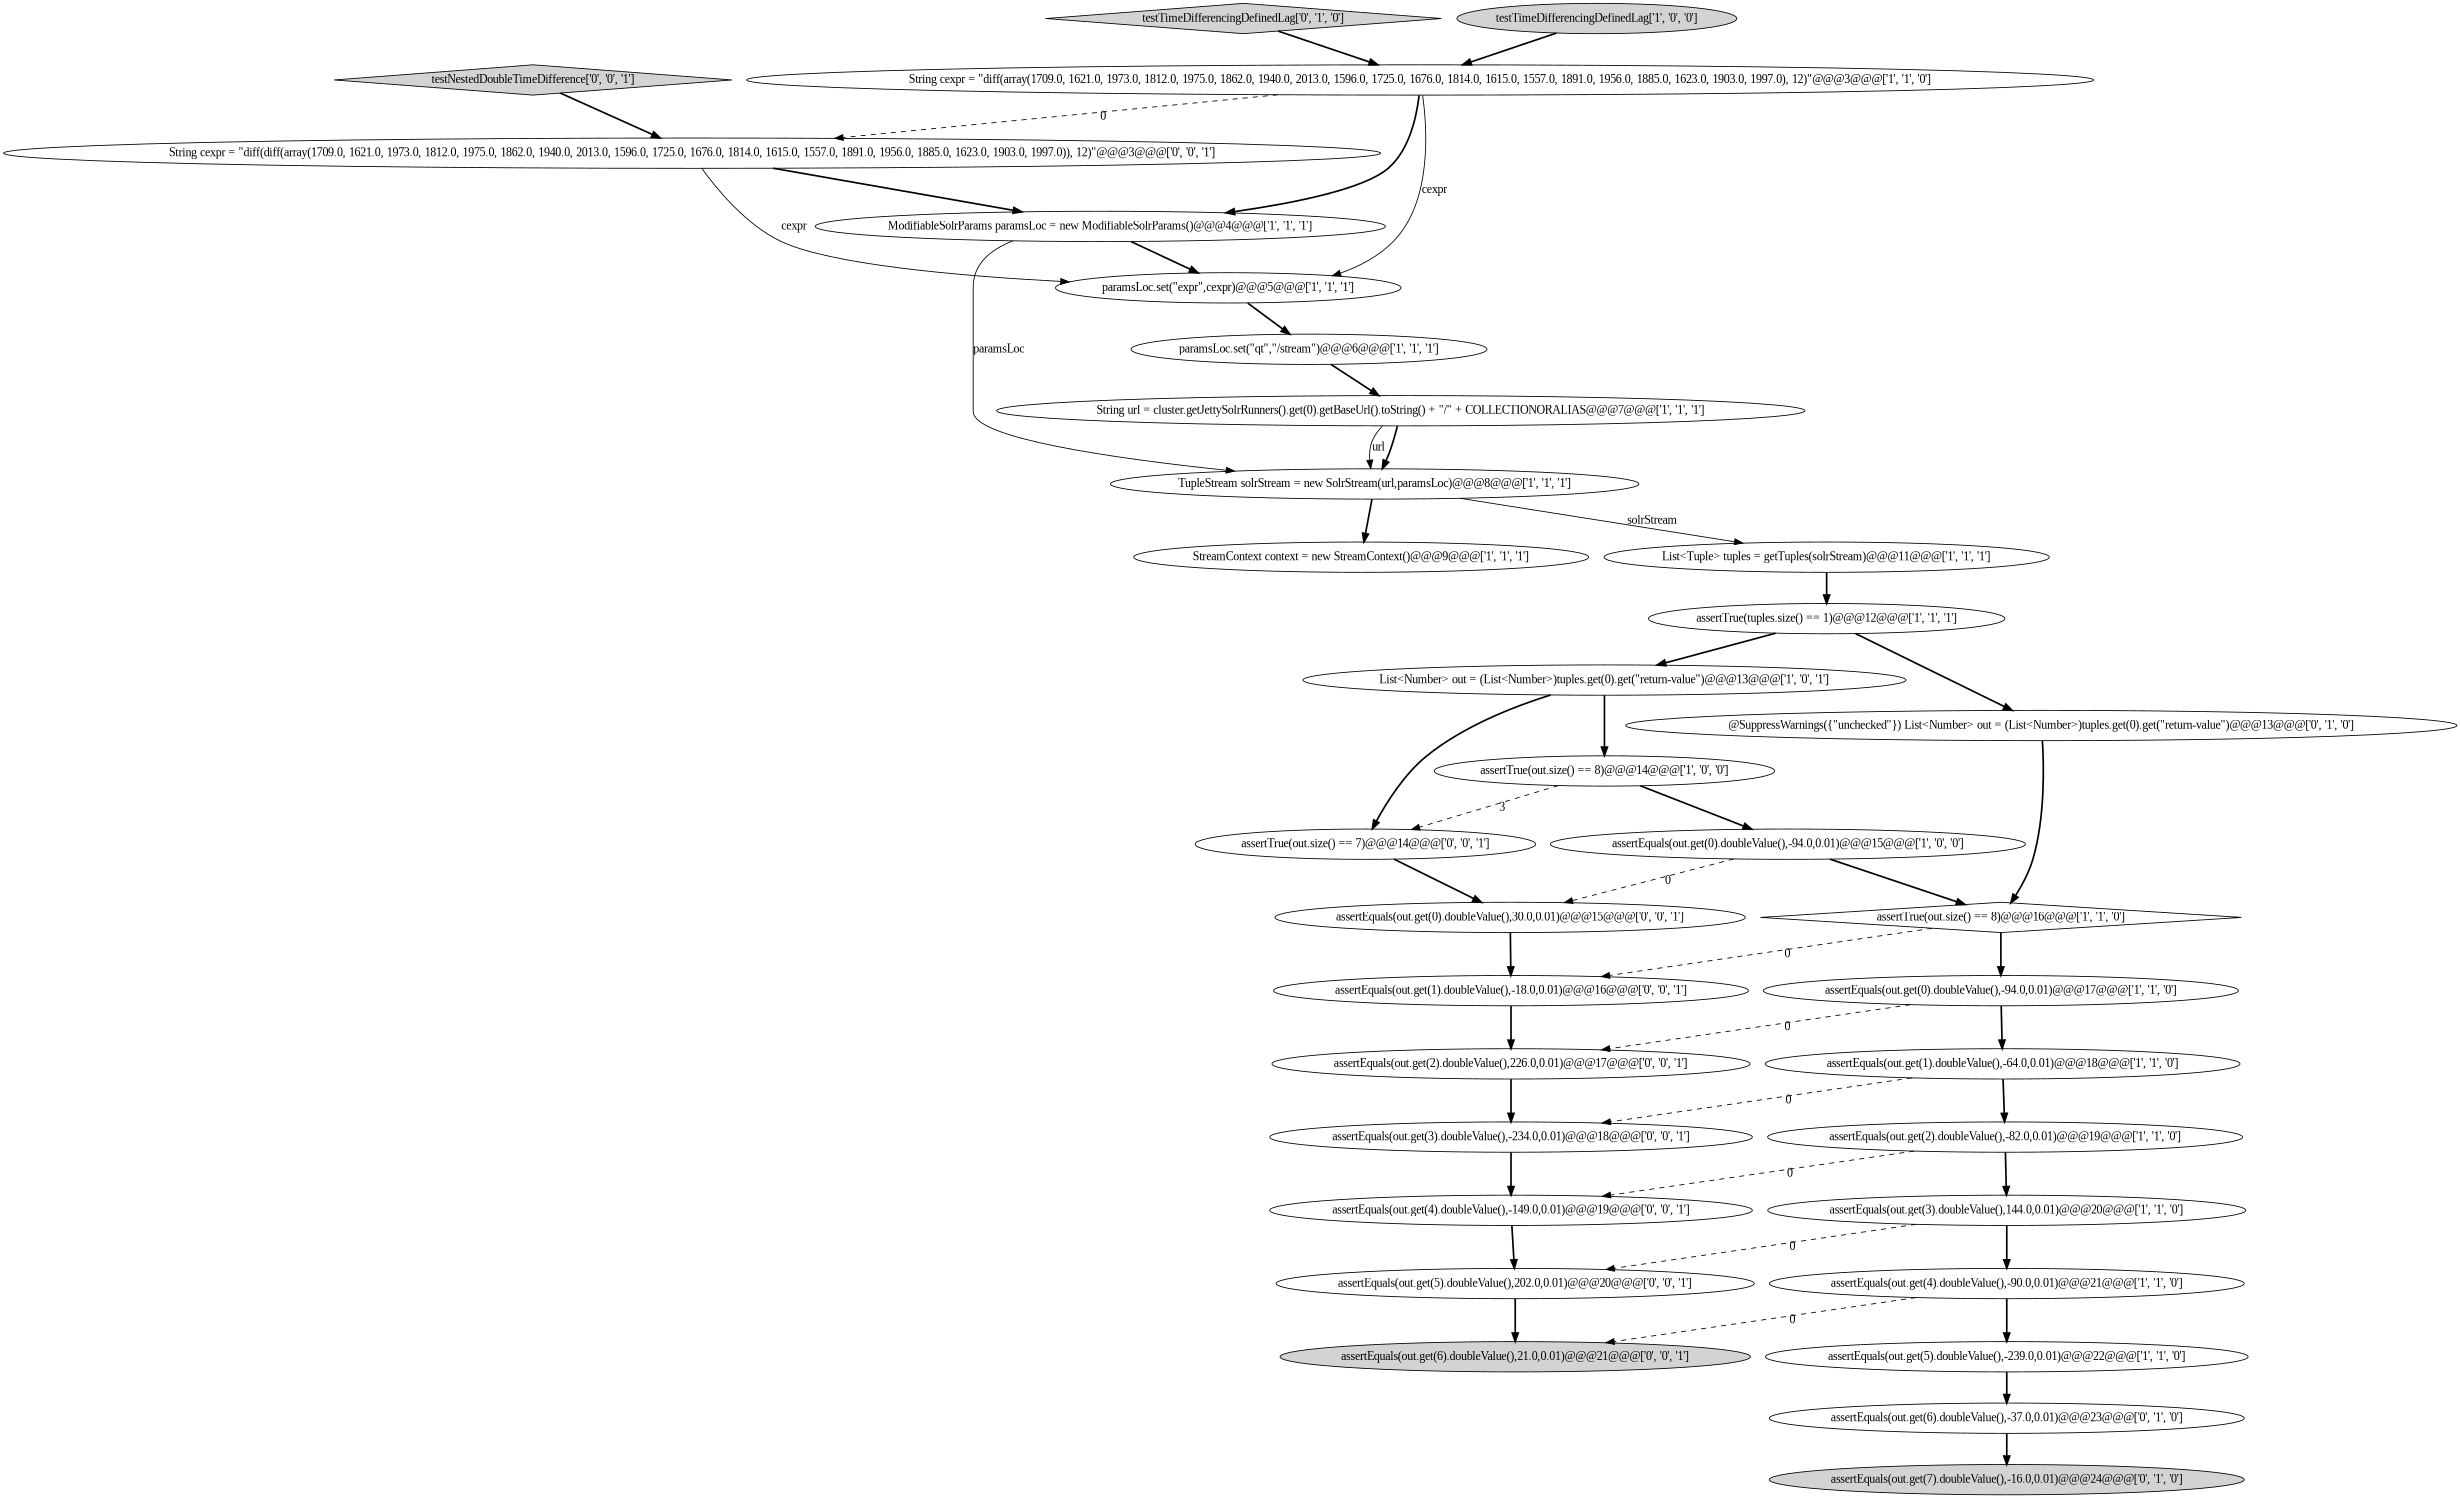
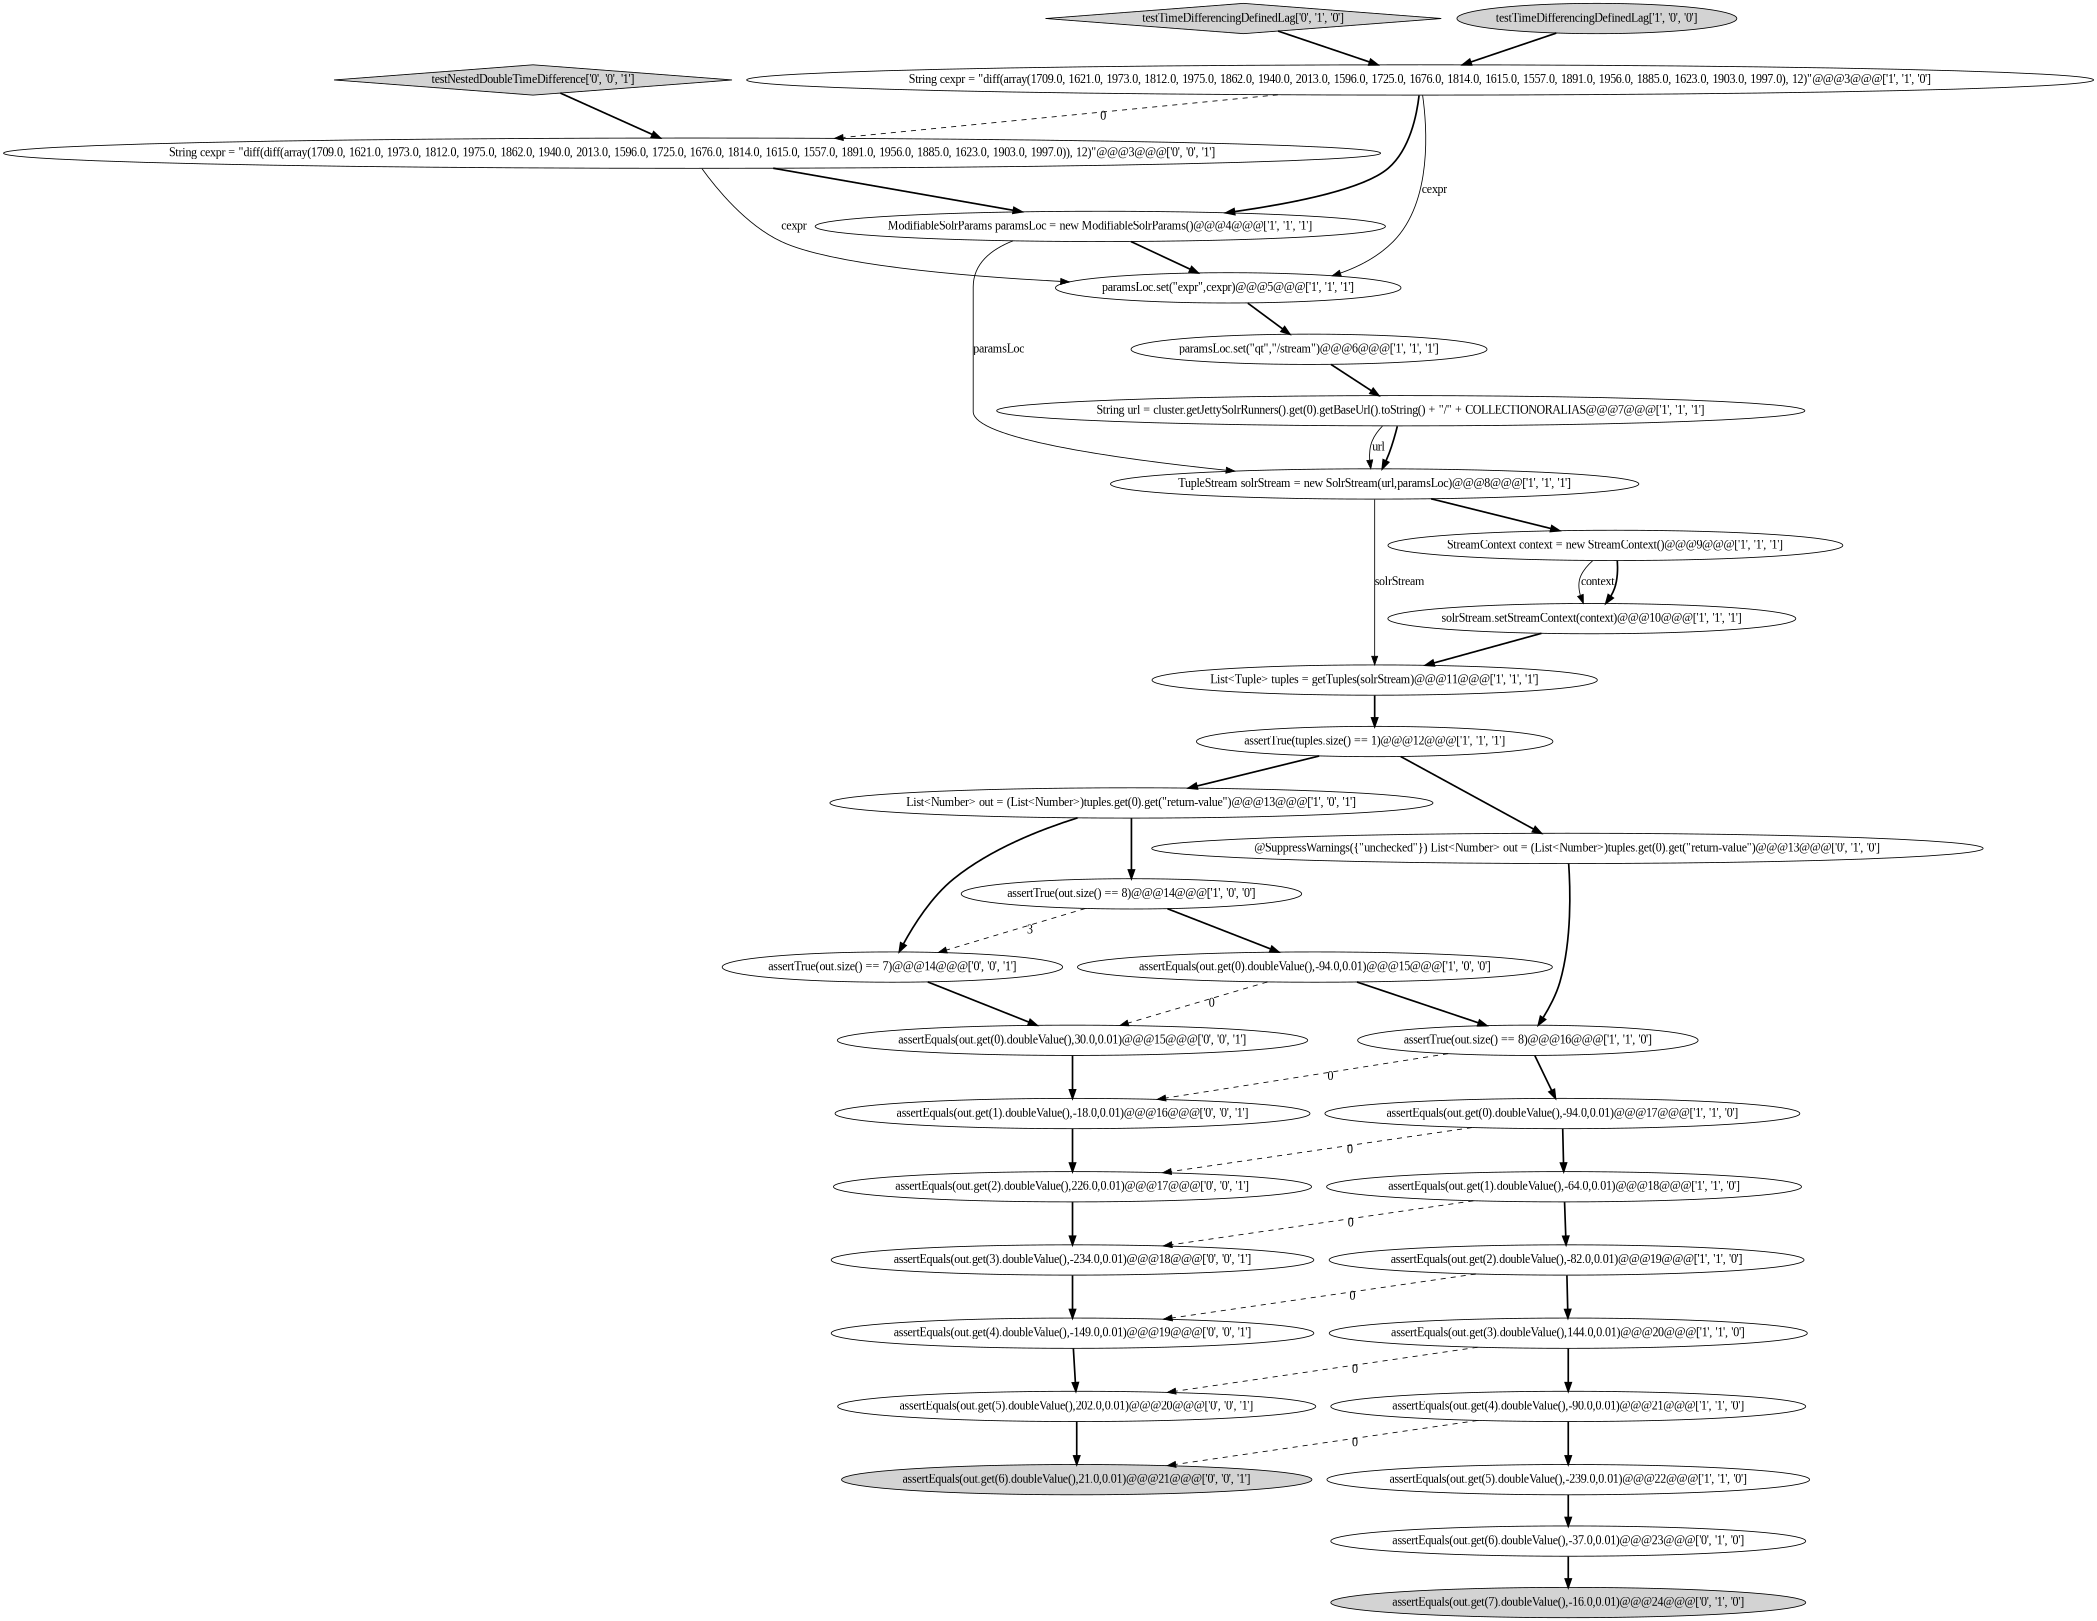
none -> (1592, 619)
(2001, 917) -> (1528, 1040)
